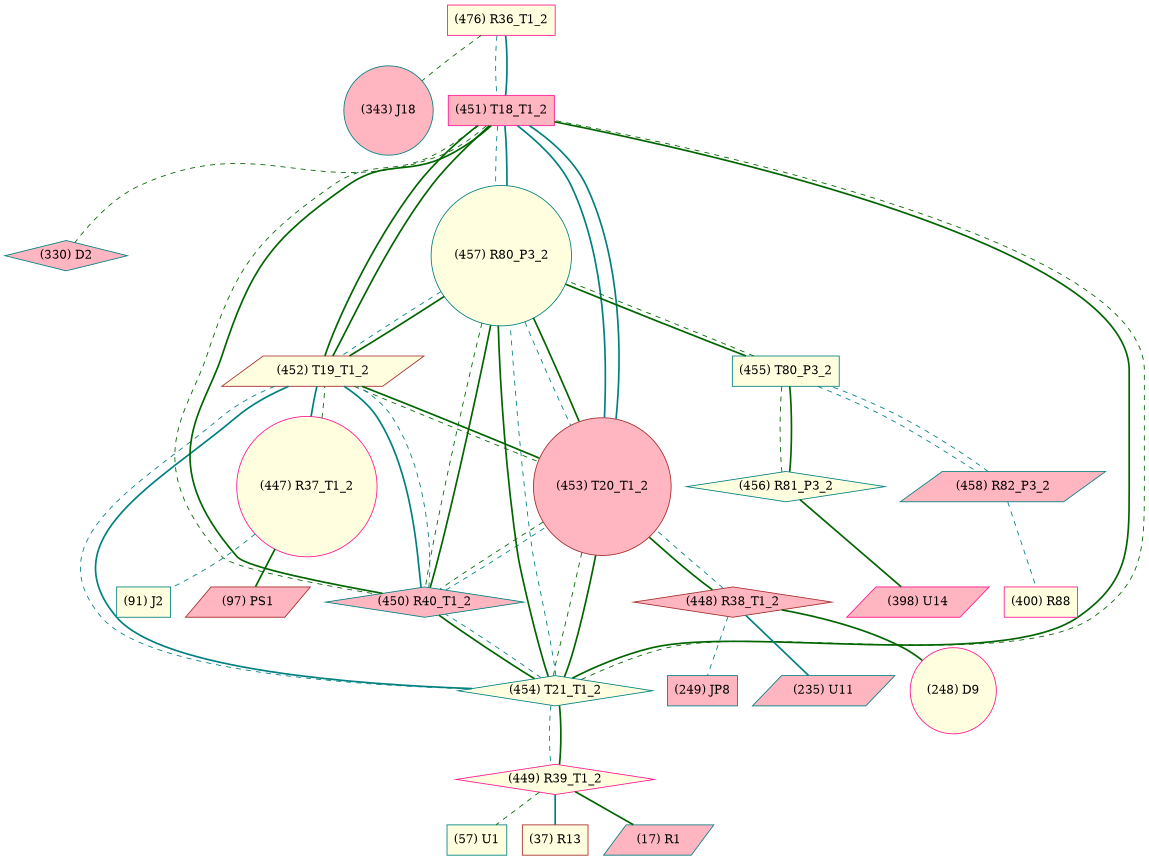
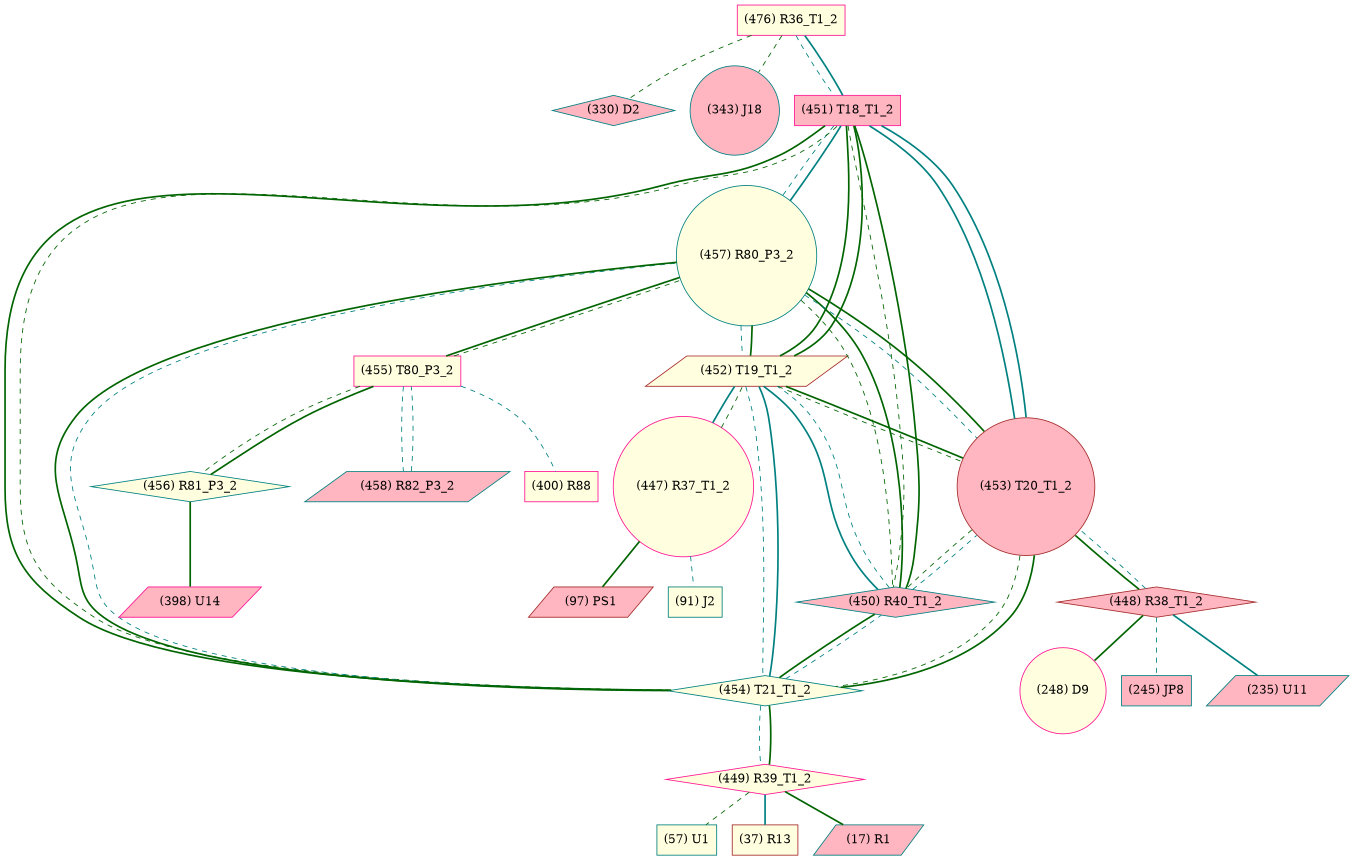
(273, 166) -> (688, 63)
(786, 371) -> (407, 371)
(1022, 544) -> (519, 418)
(702, 691) -> (1156, 691)
